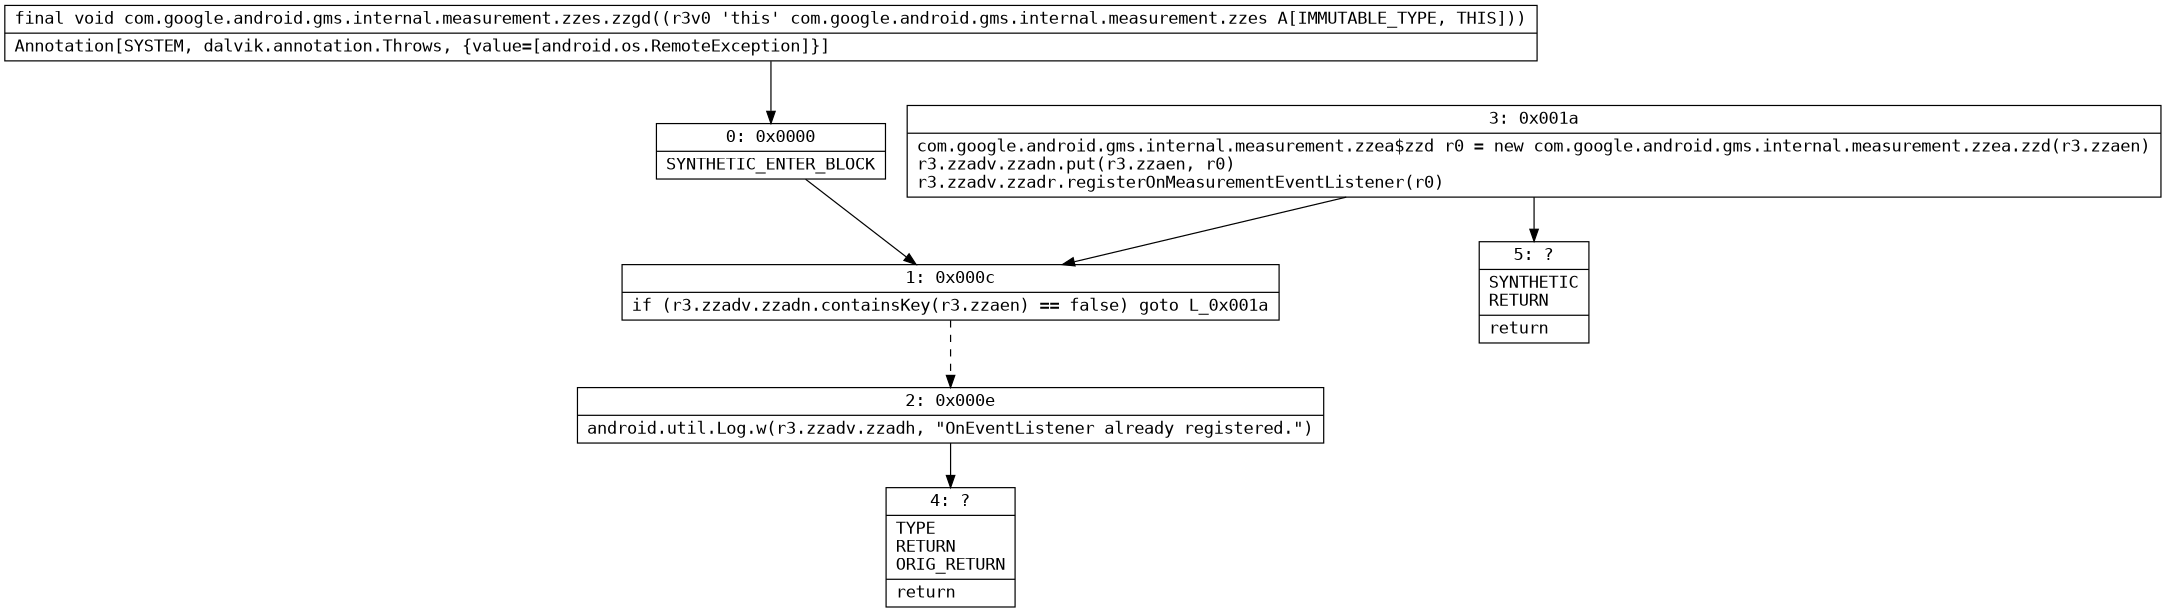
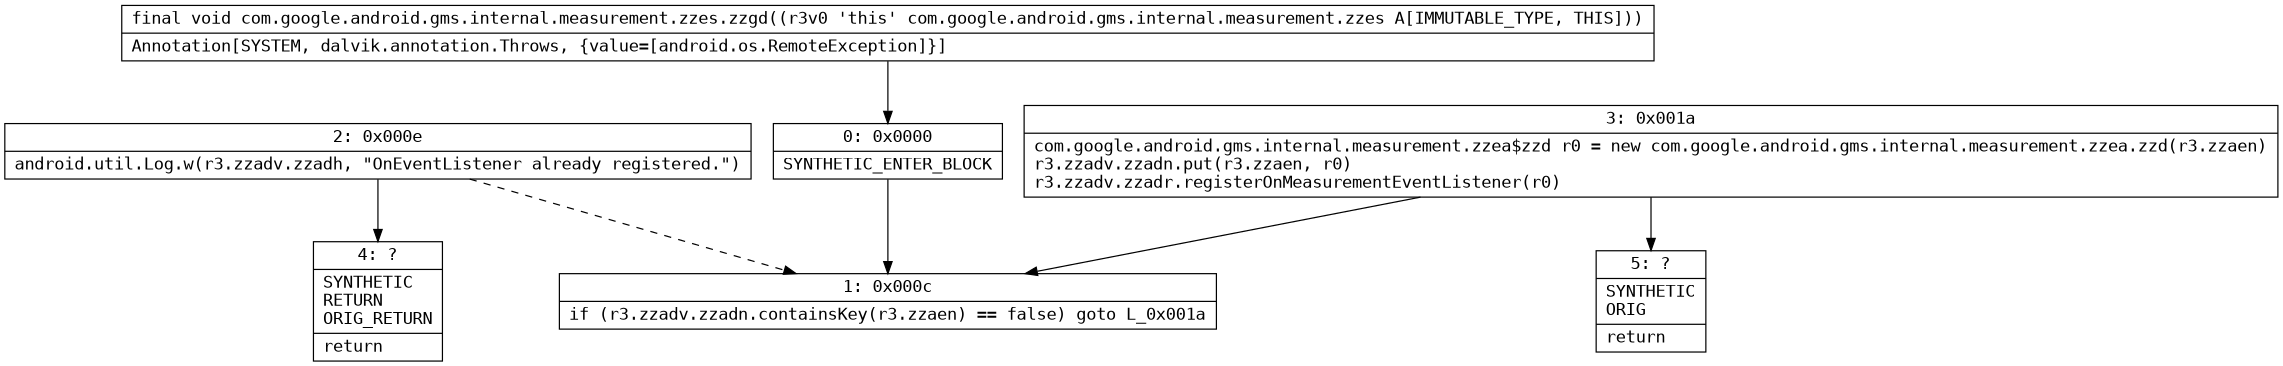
(1519, 301) -> (1626, 310)
(951, 348) -> (627, 225)
(916, 529) -> (368, 283)
